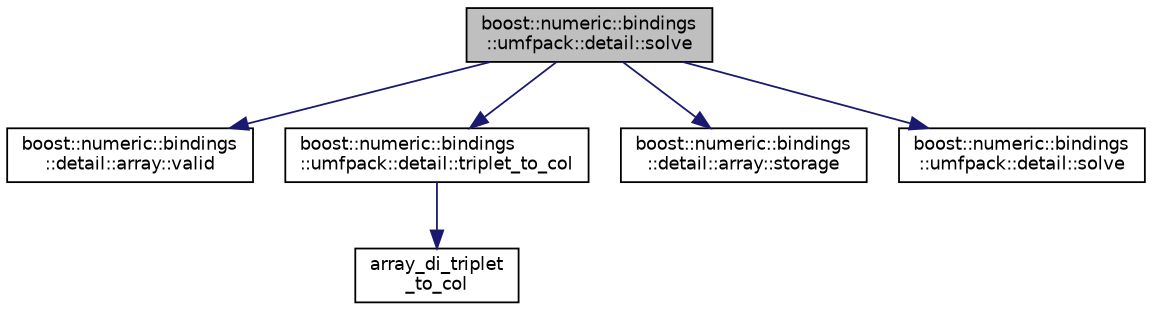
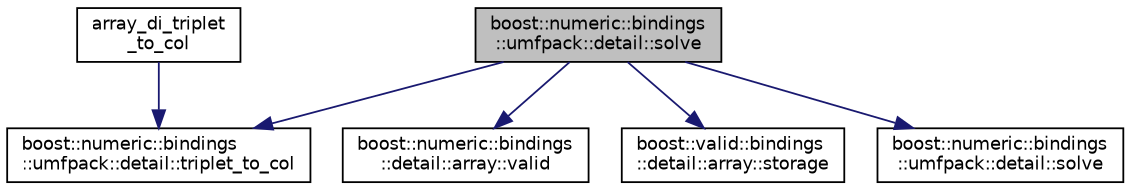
(744, 155) -> (733, 155)
(437, 206) -> (159, 86)
